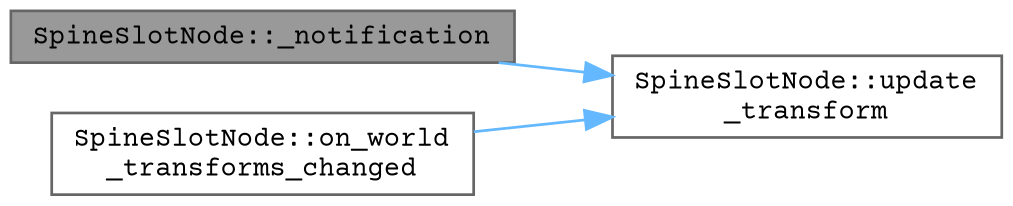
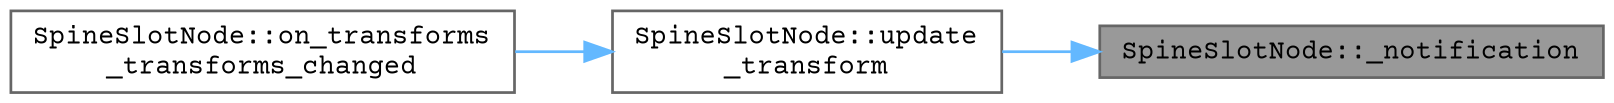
(541, 67) -> (1037, 52)
(263, 154) -> (263, 52)
